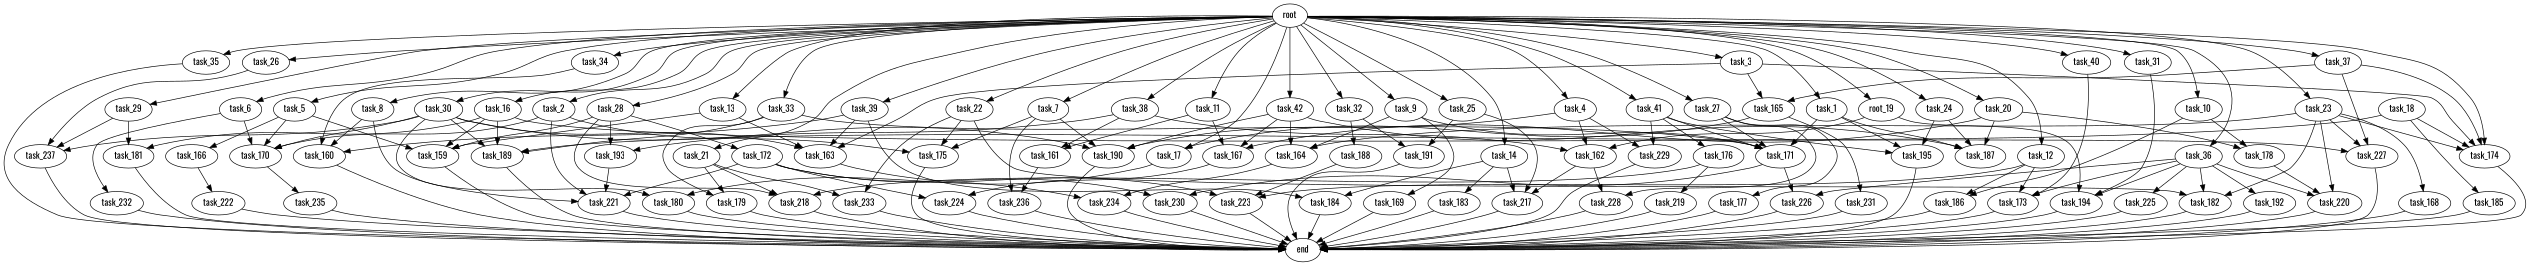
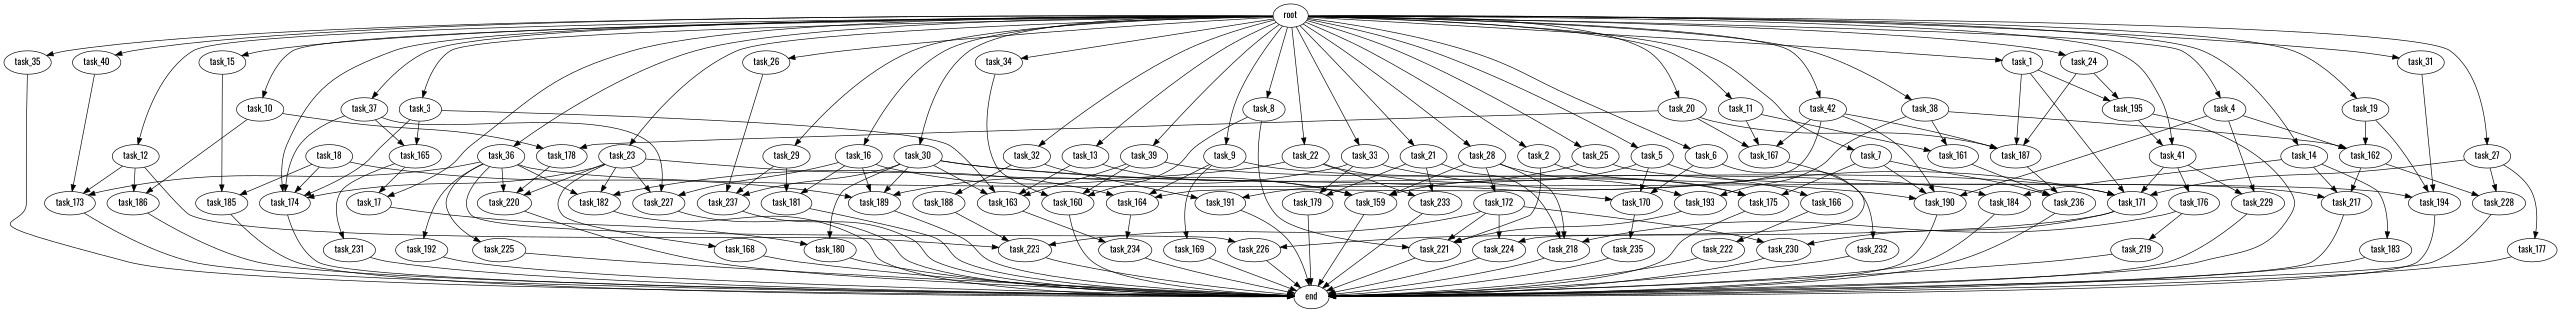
none -> (222, 63)
(1881, 109) -> (2365, 109)
(423, 134) -> none
(1825, 145) -> (2148, 130)
none -> (2040, 178)
